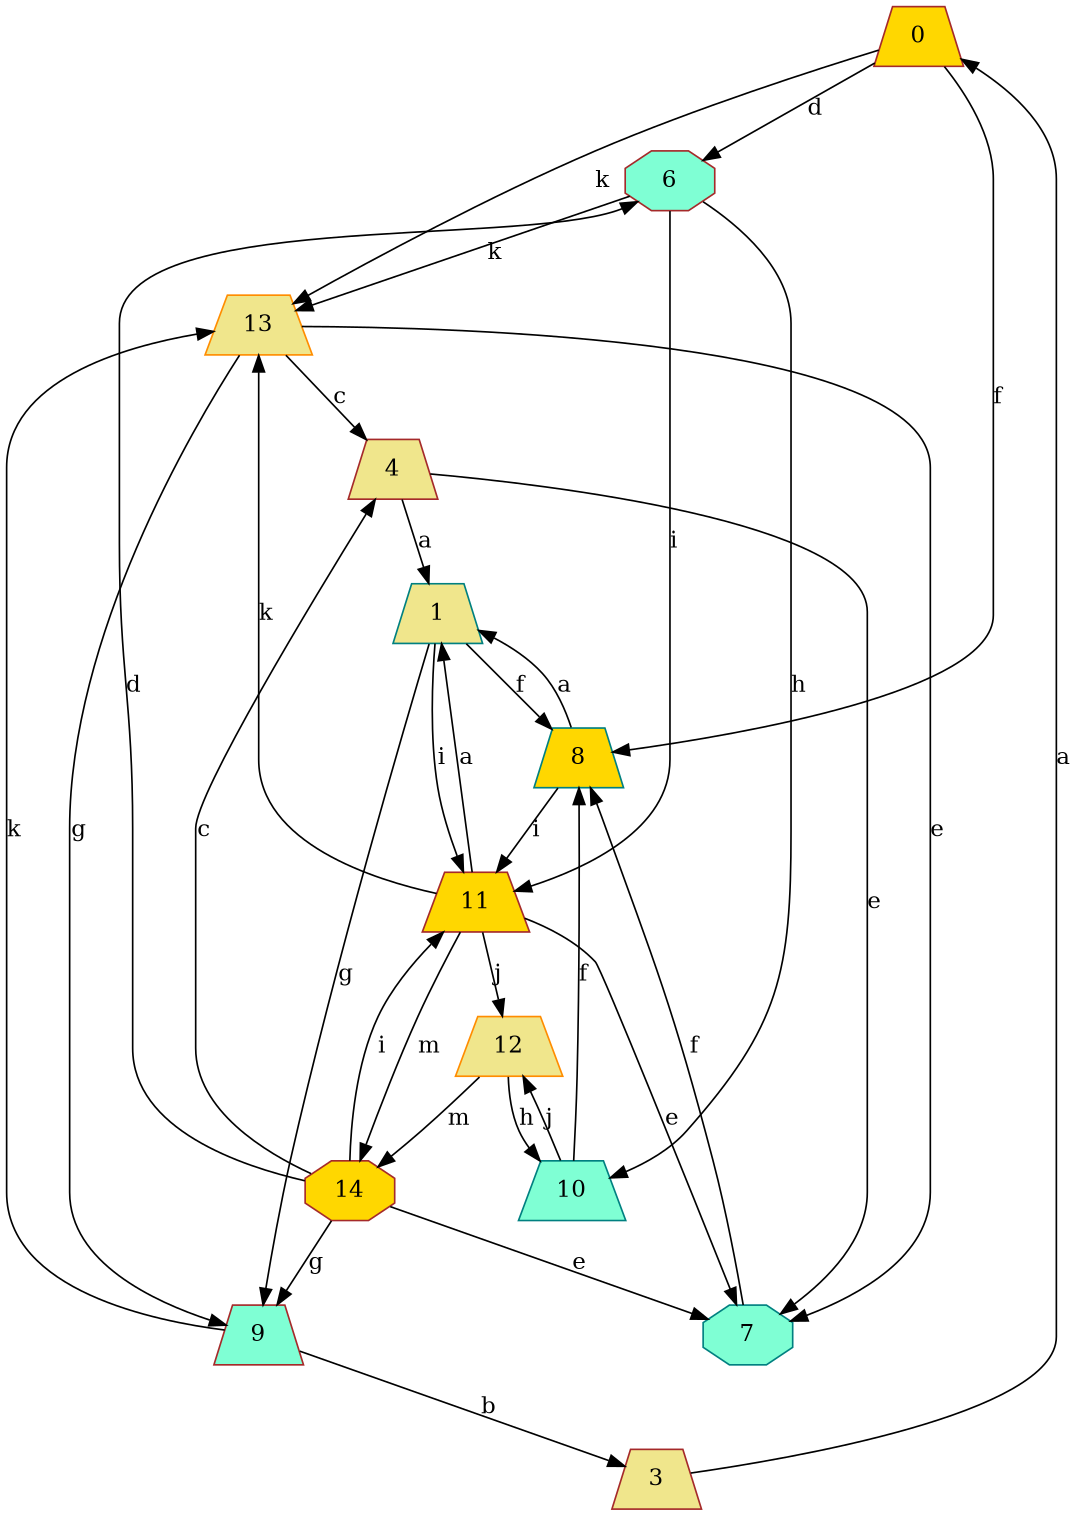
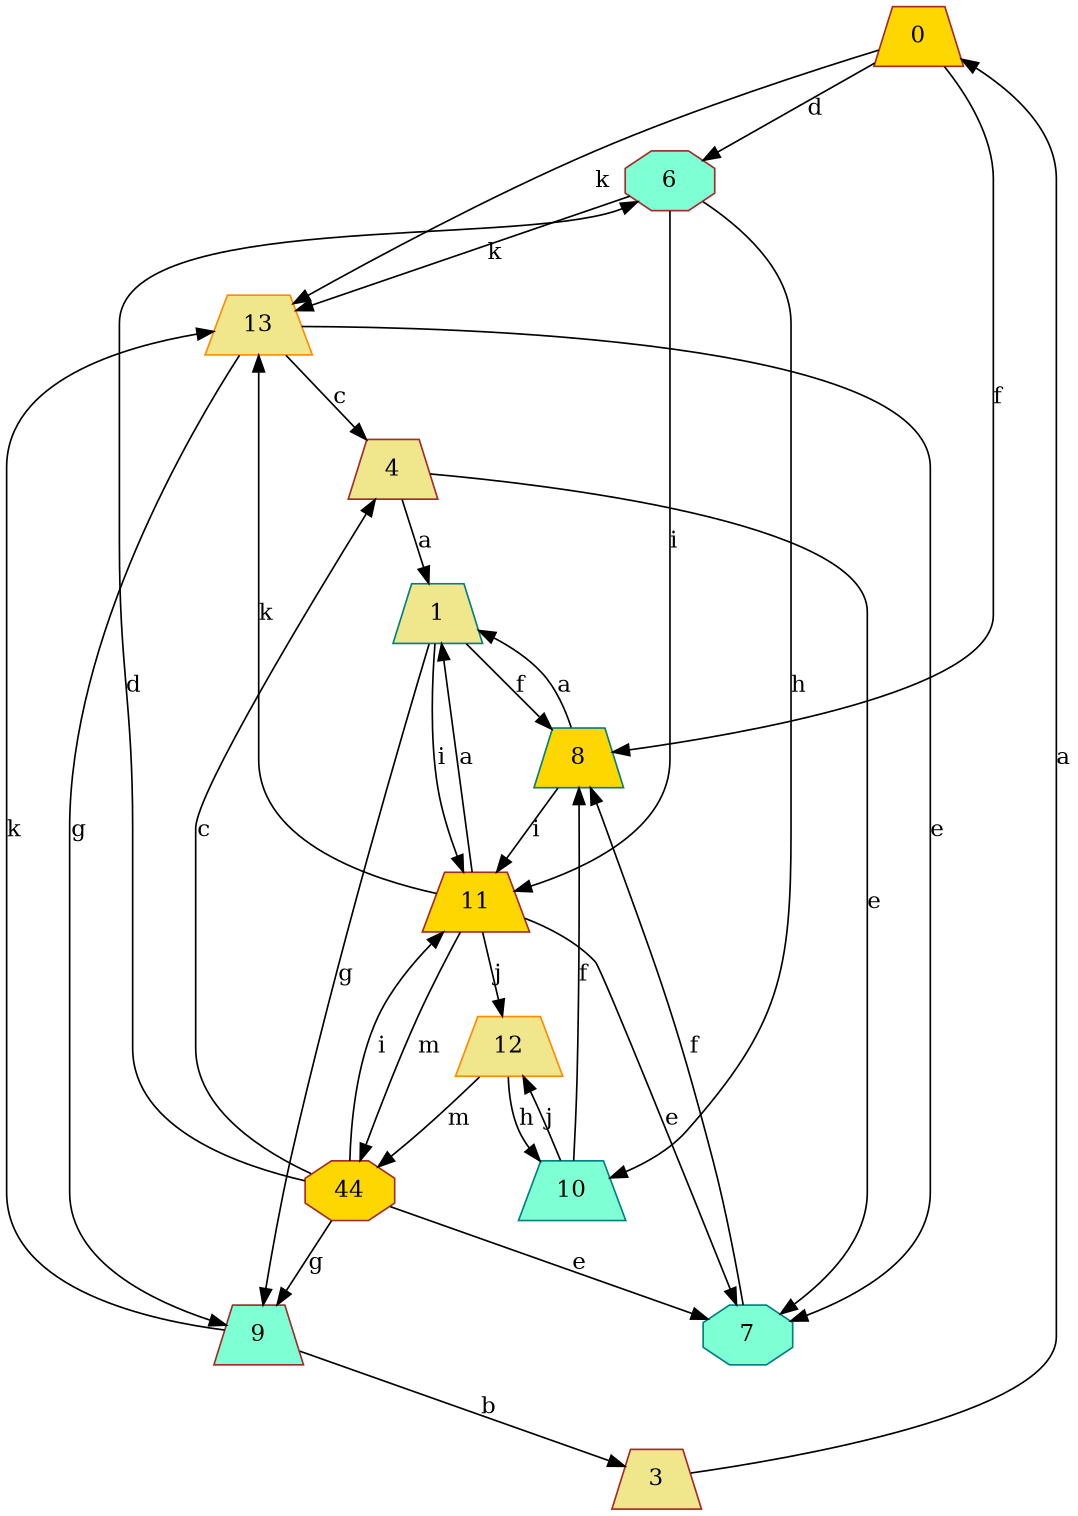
(350, 1191) -> (350, 1191)
